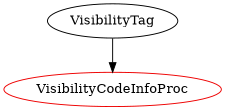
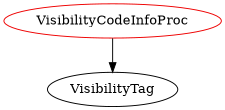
(113, 51) -> (113, 51)
